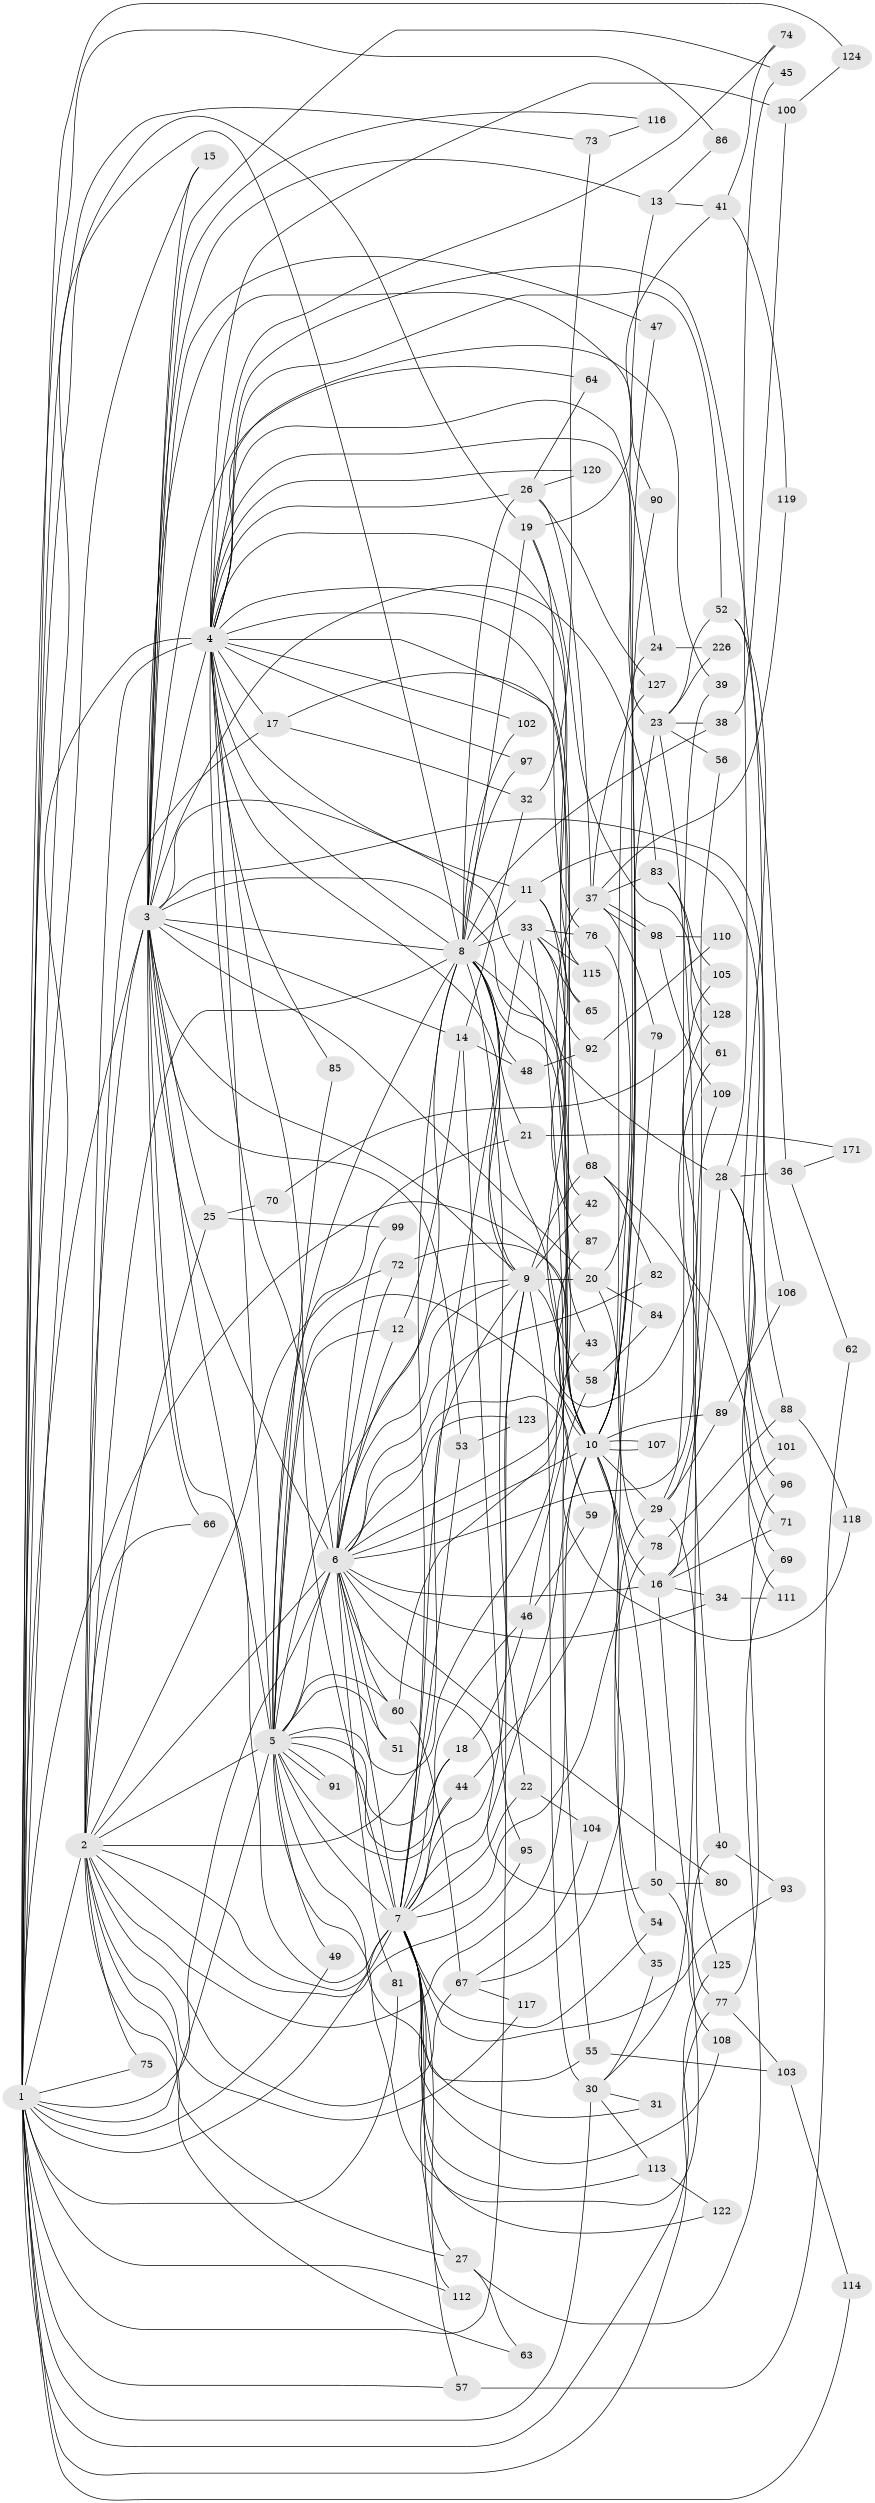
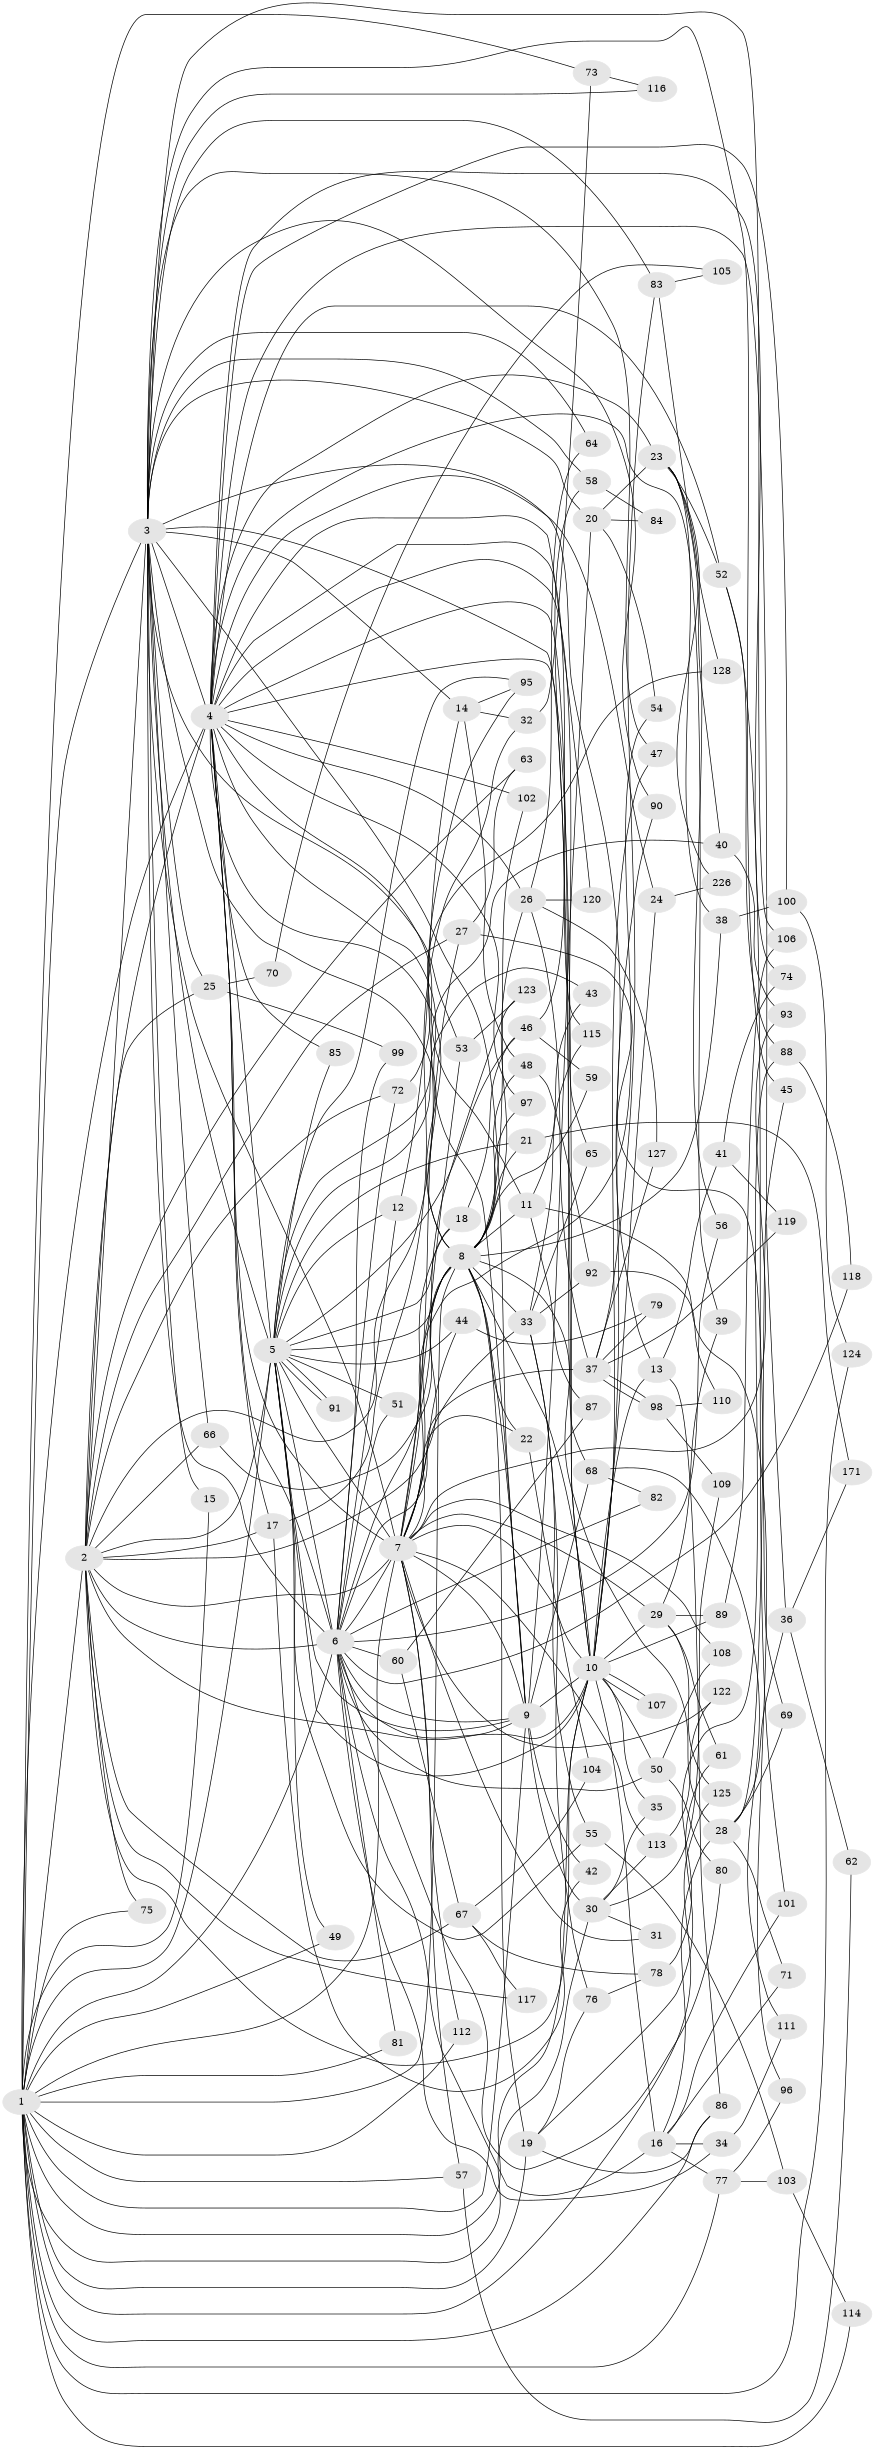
(626, 361) -> (638, 2173)
(434, 1280) -> (397, 1453)
(324, 1676) -> (370, 1002)
